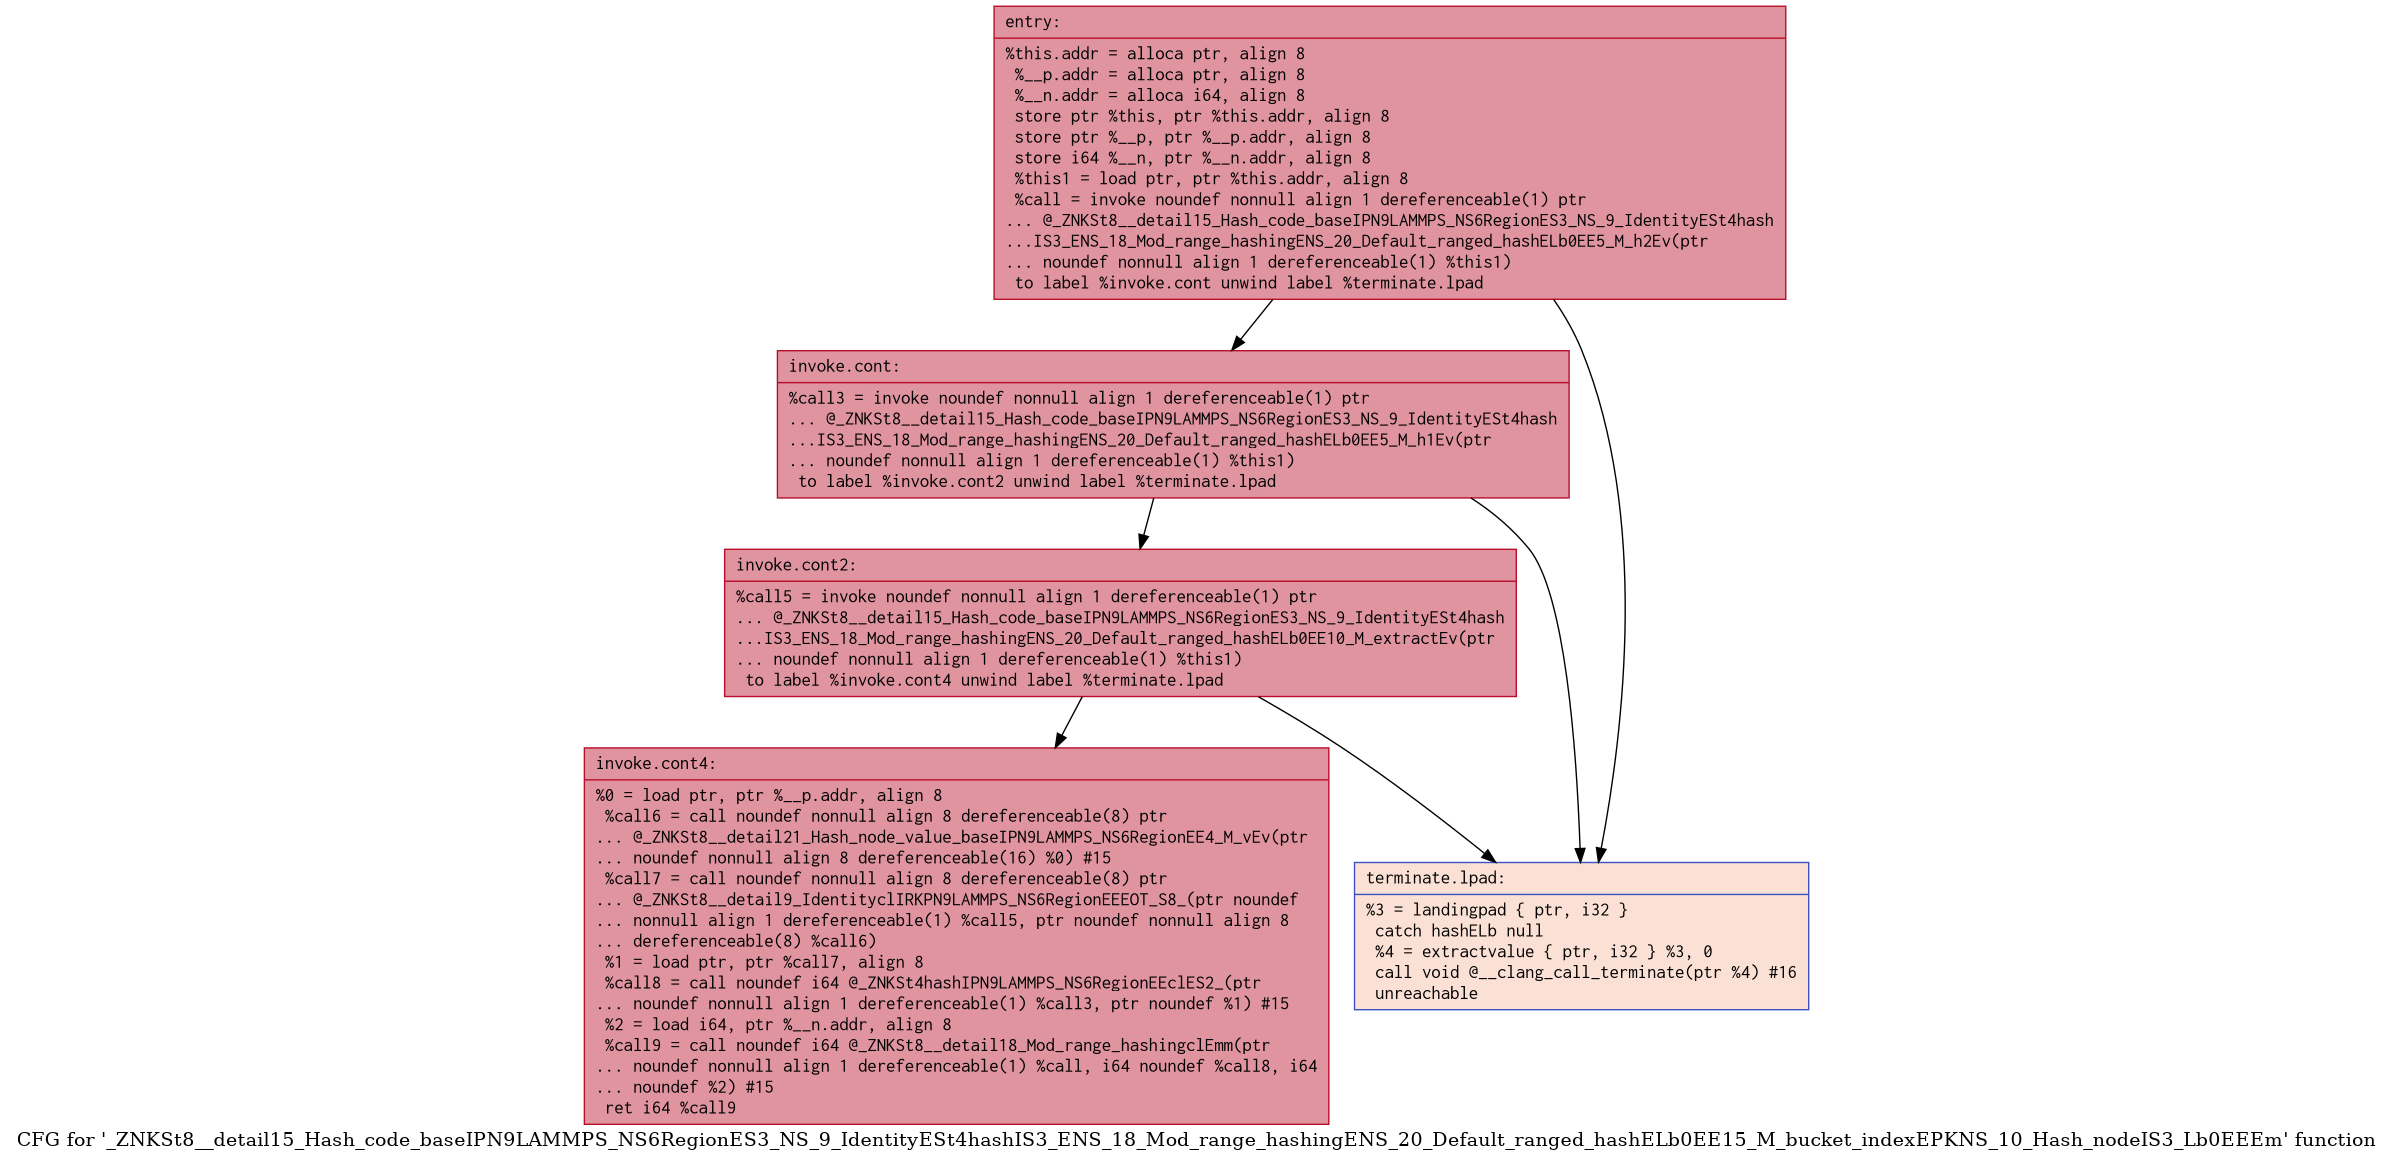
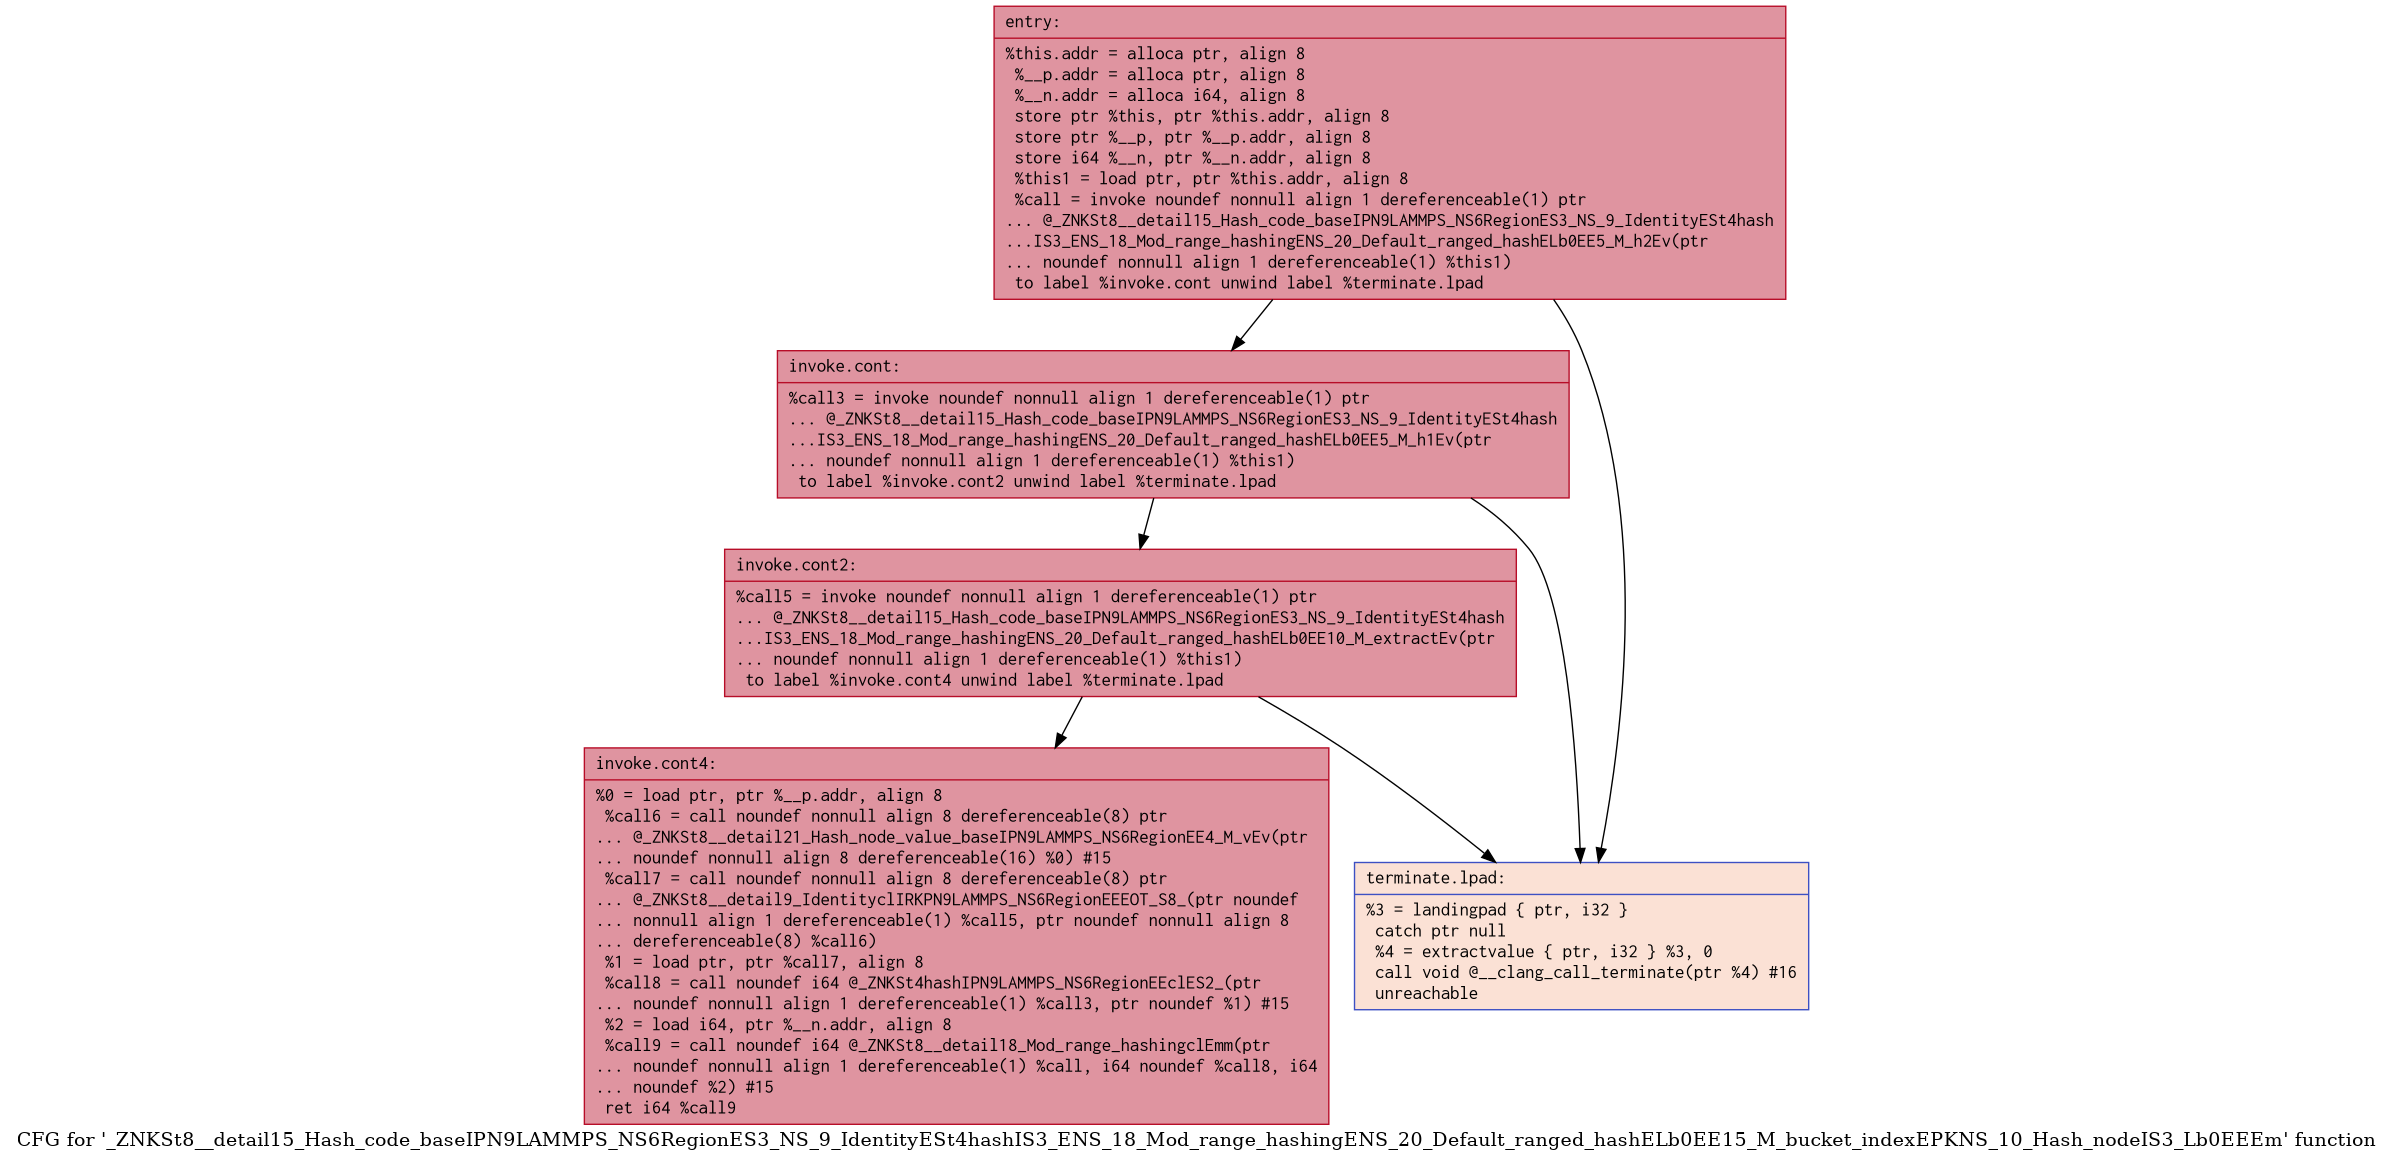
(1455, 931) -> (1436, 931)
